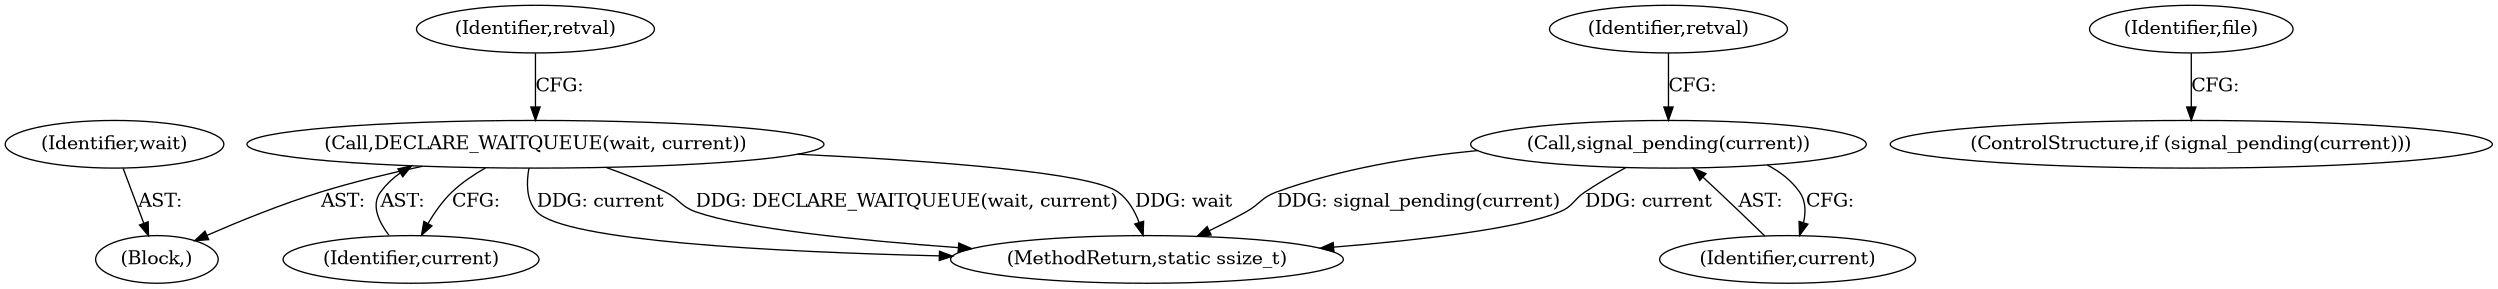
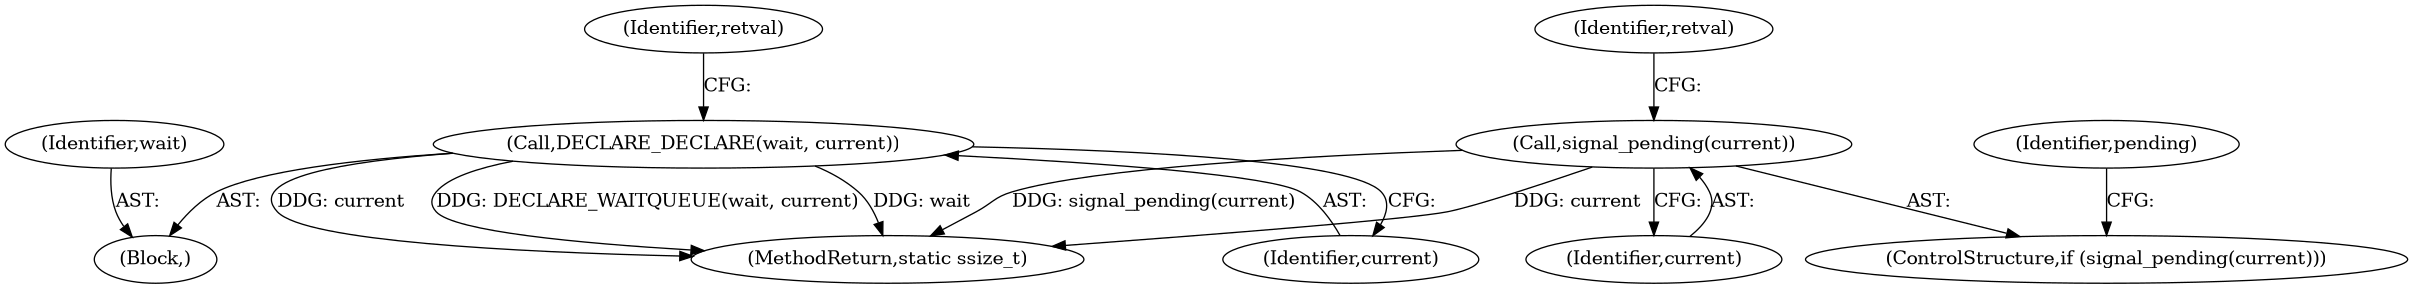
(2191, 29) -> (2107, 144)
(535, 144) -> (704, 144)
none -> (1871, 200)
